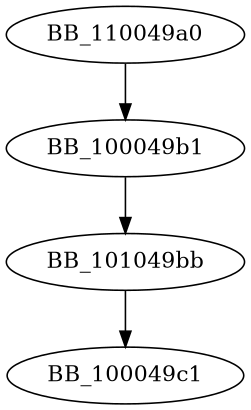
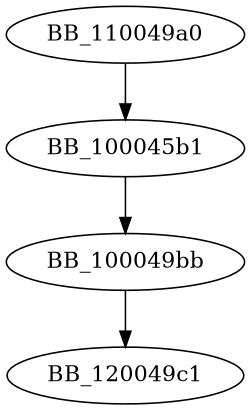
(125, 148) -> (125, 148)
(125, 262) -> (125, 262)
(125, 376) -> (125, 376)
